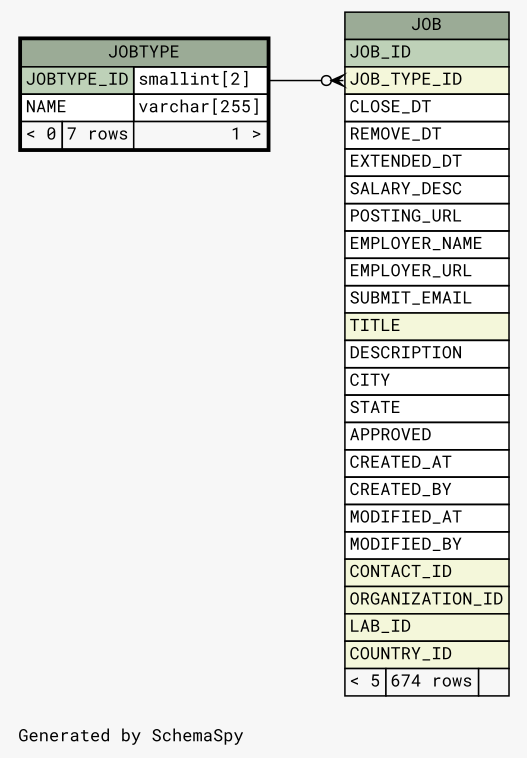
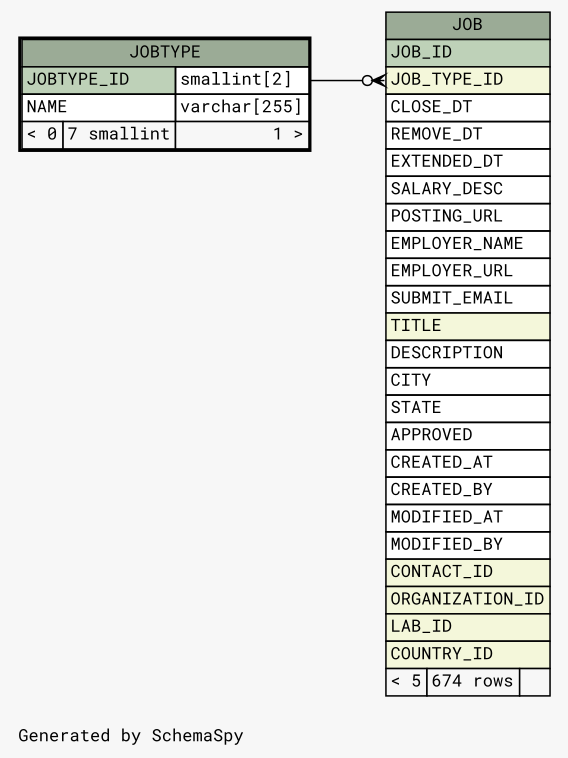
(98, 134) -> (119, 134)
